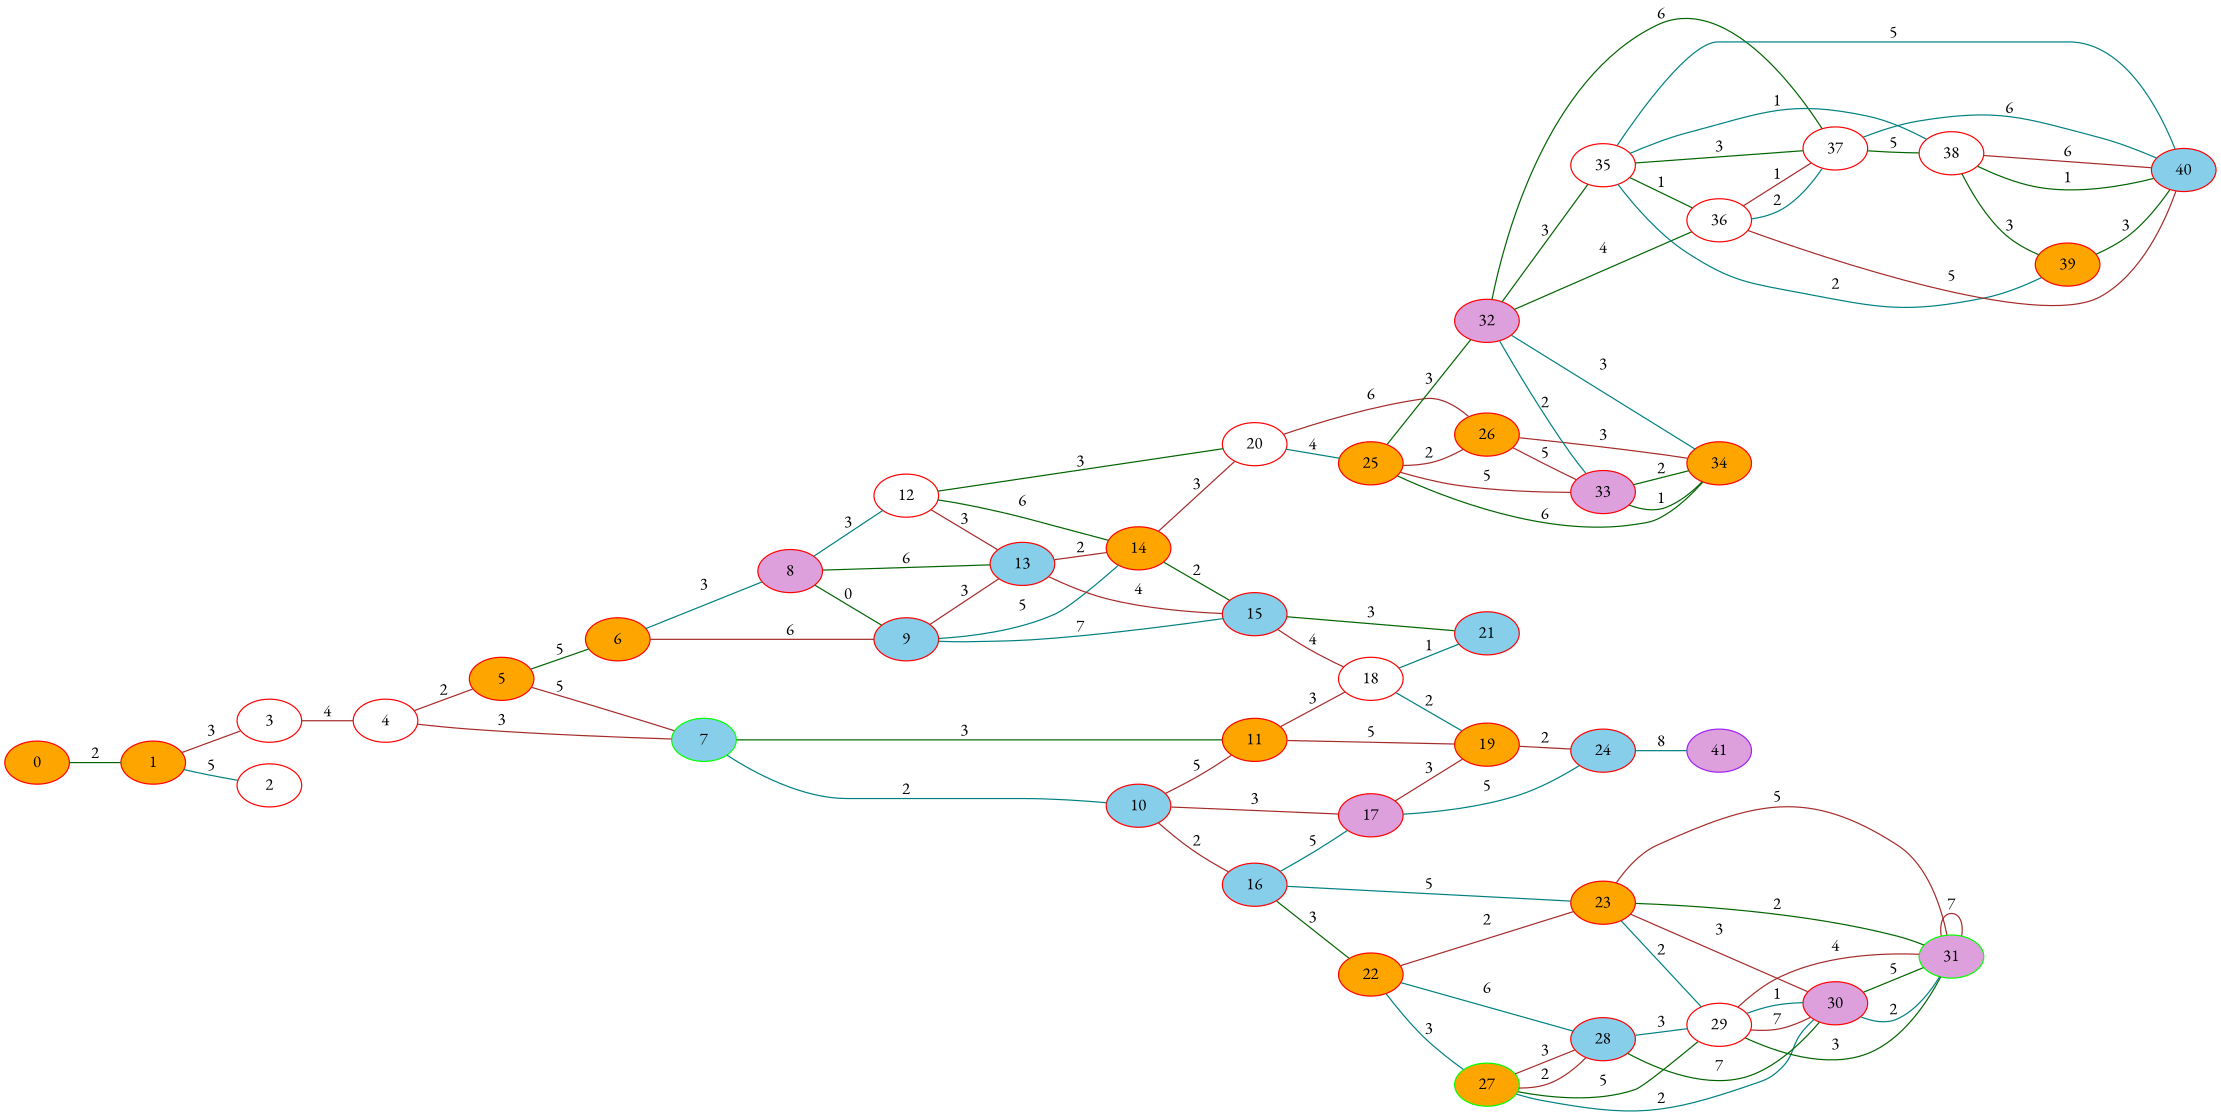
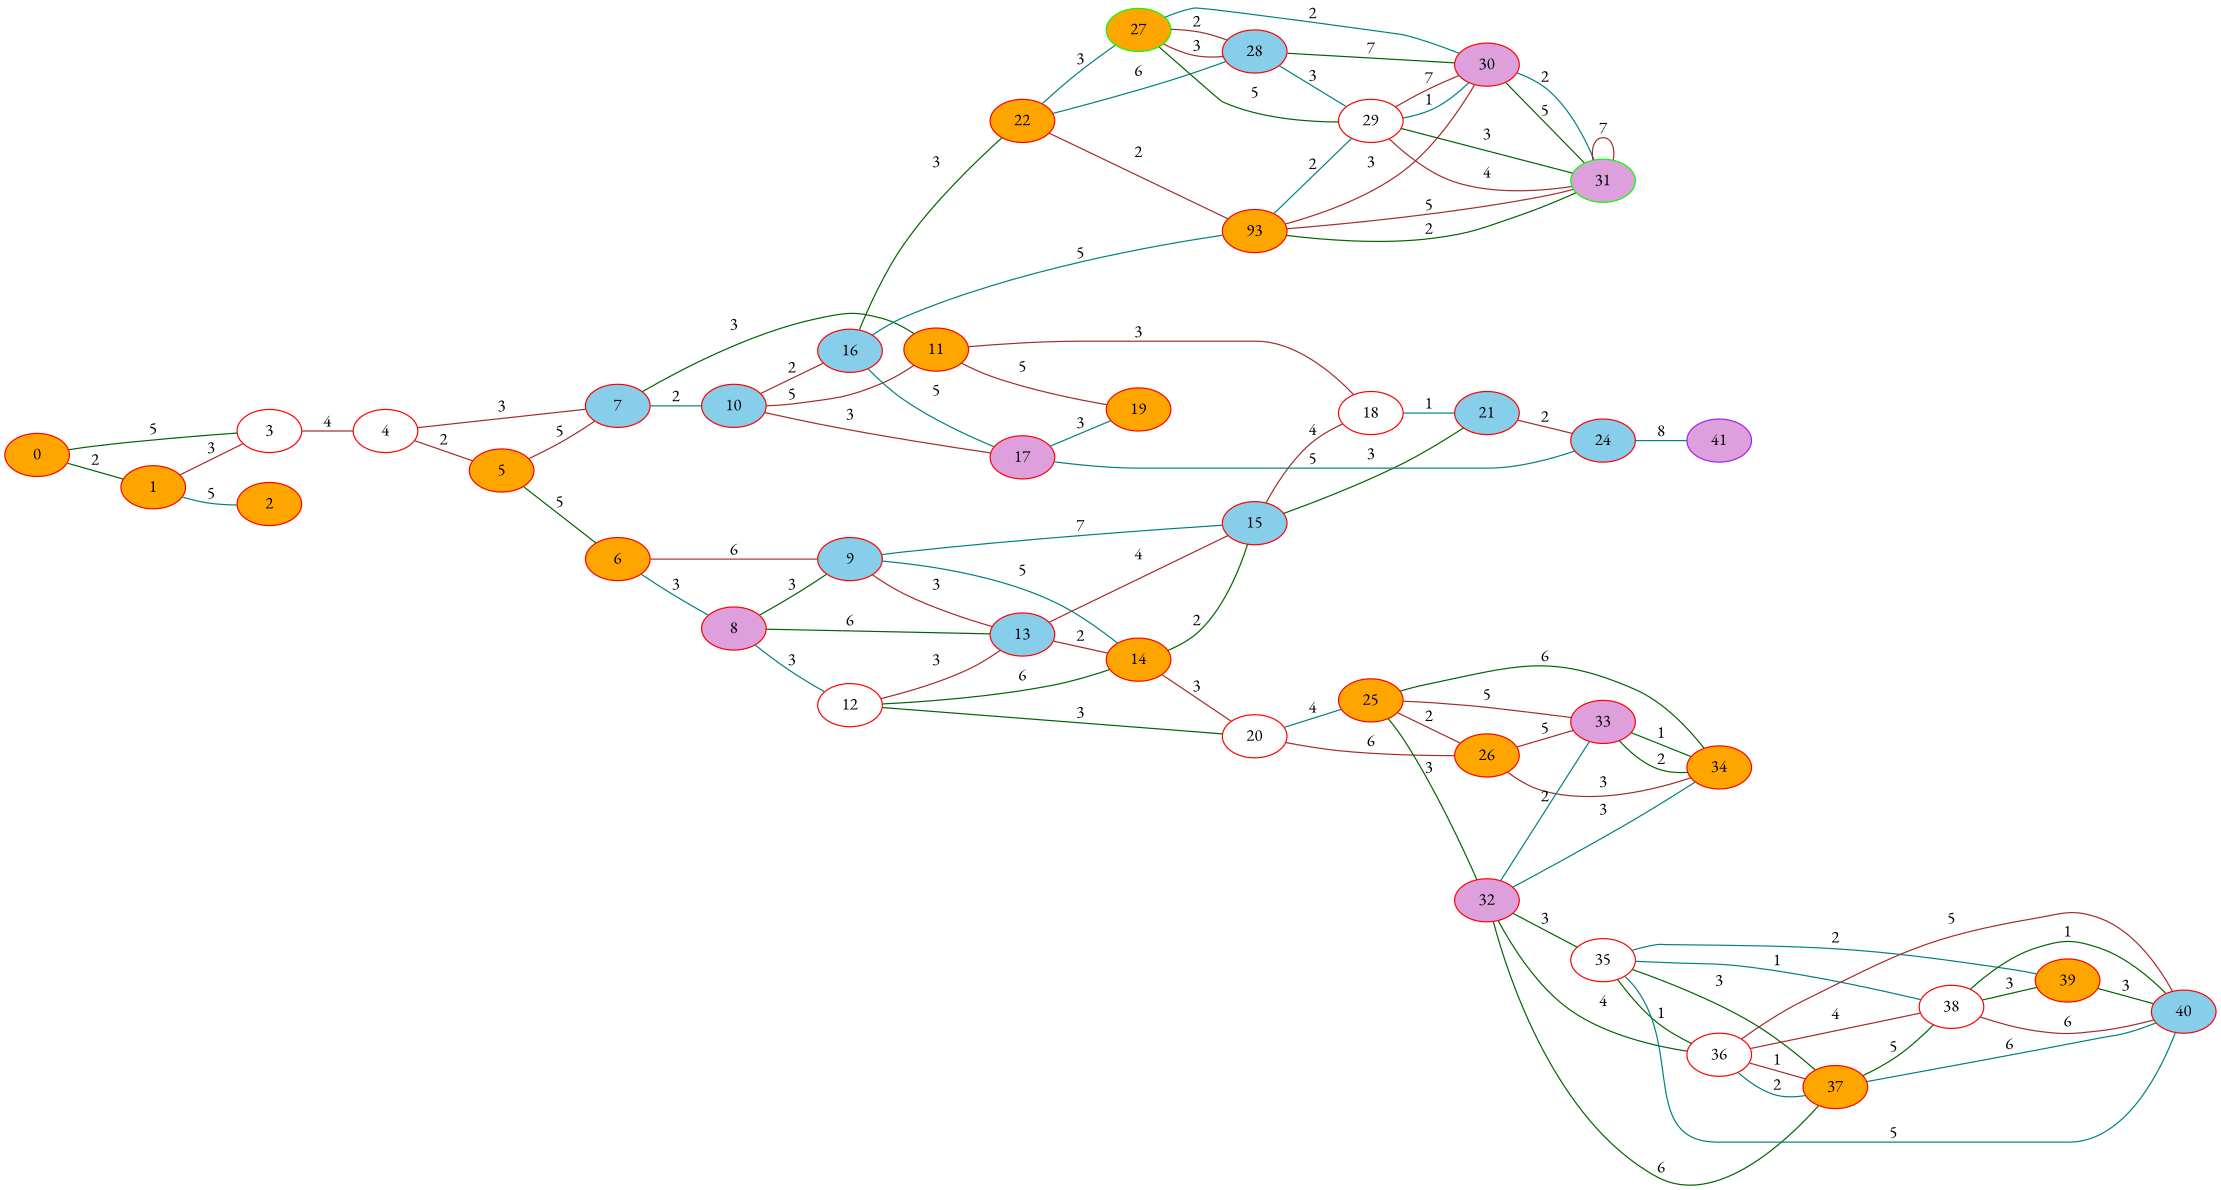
(1835, 148) -> (1835, 1087)
none -> (153, 440)
(848, 594) -> (792, 585)
(1429, 712) -> none
(704, 740) -> (618, 406)
(1545, 748) -> (1545, 427)
(1429, 780) -> (1081, 433)
(269, 785) -> (269, 504)
(1603, 903) -> (1255, 231)
none -> (1835, 1031)
